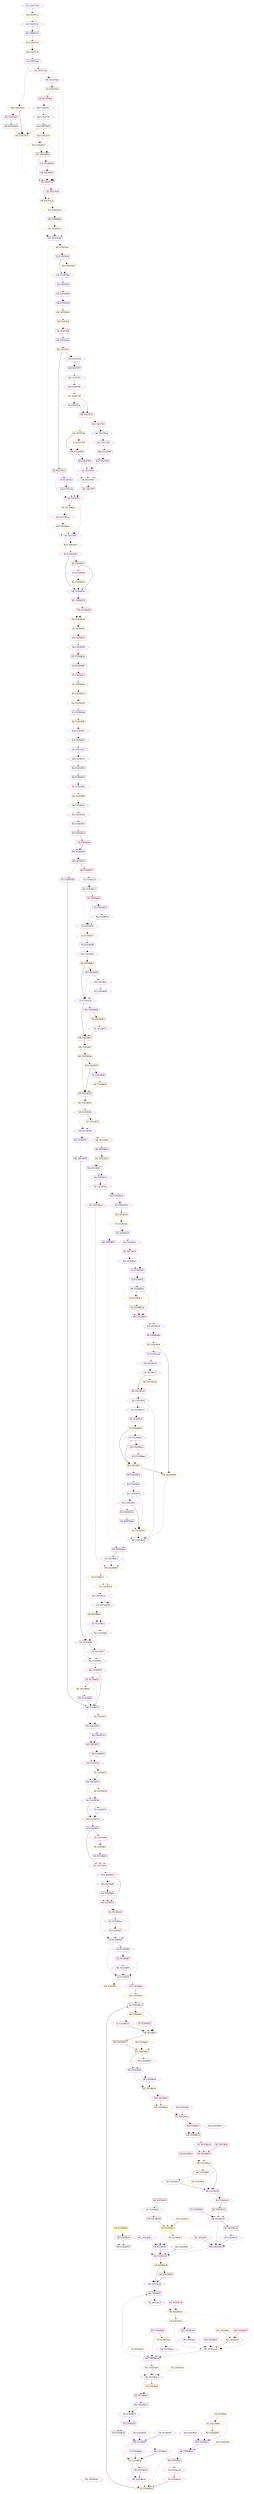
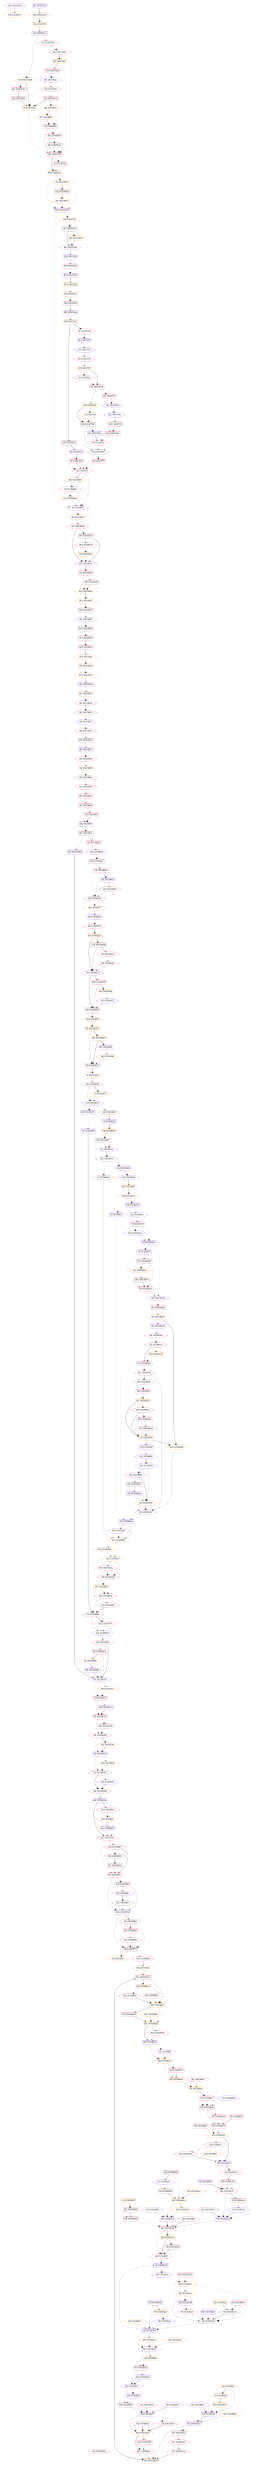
(32, 24) -> none
